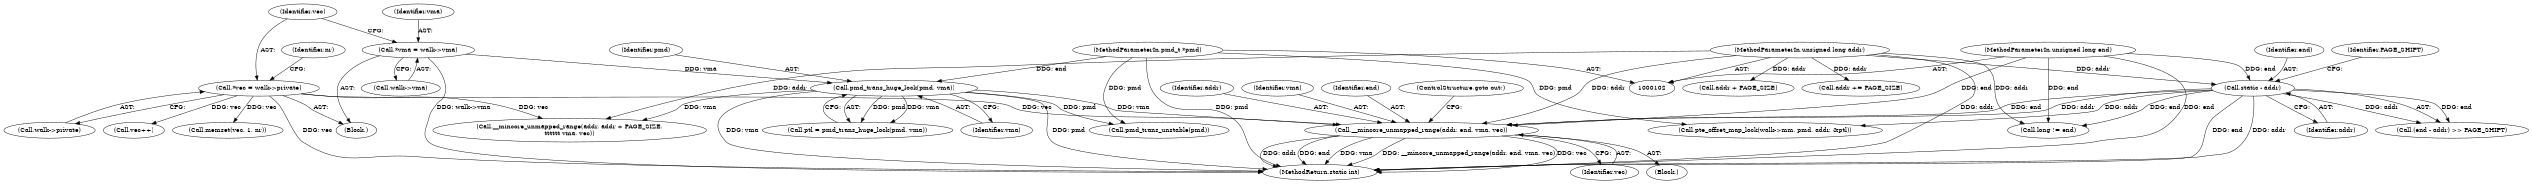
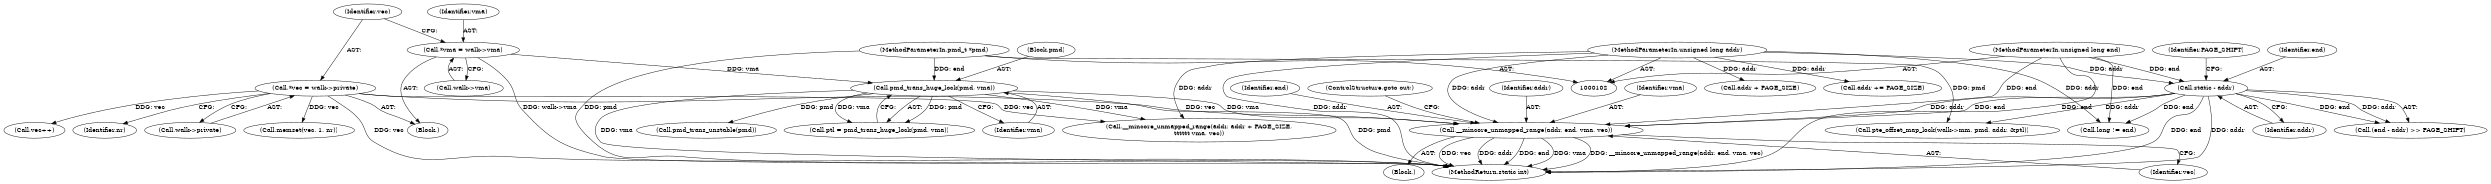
(646, 50) -> (1046, 50)
(288, 68) -> (198, 104)
(1105, 88) -> none
